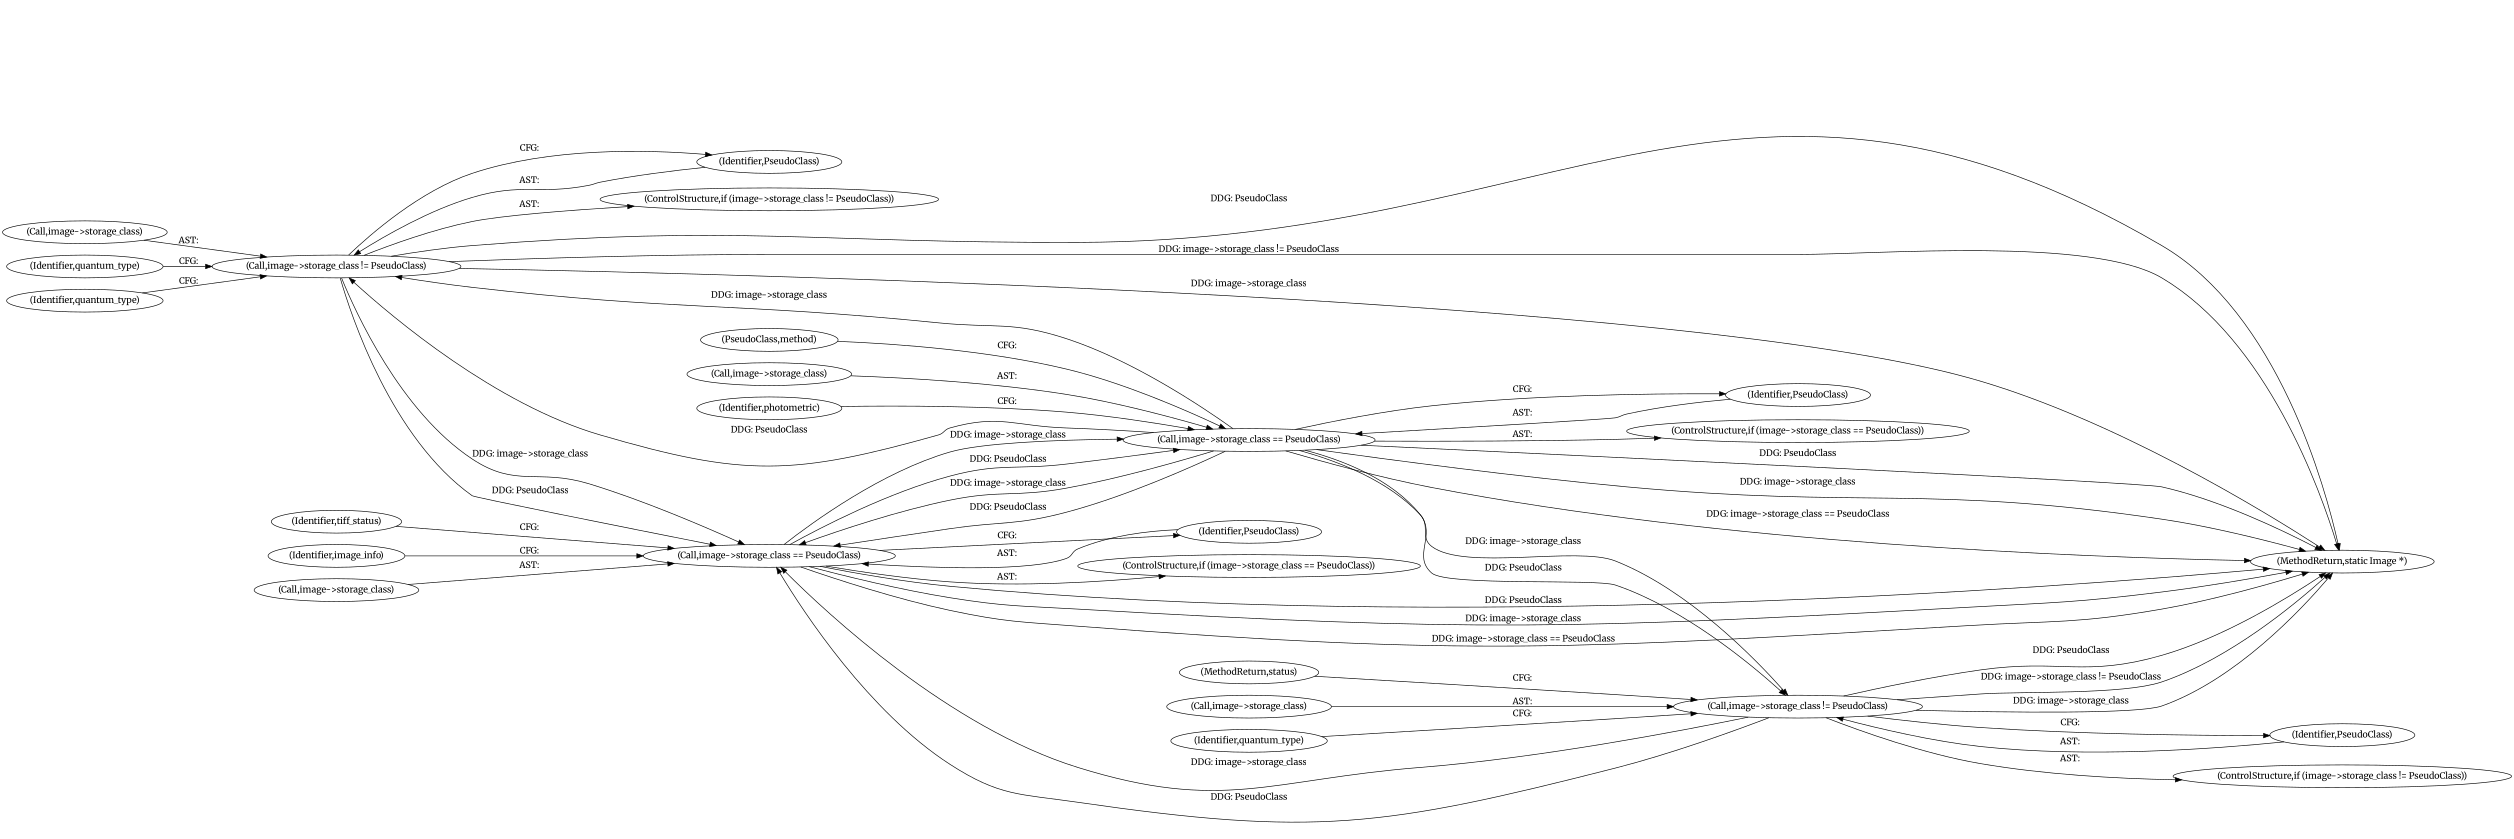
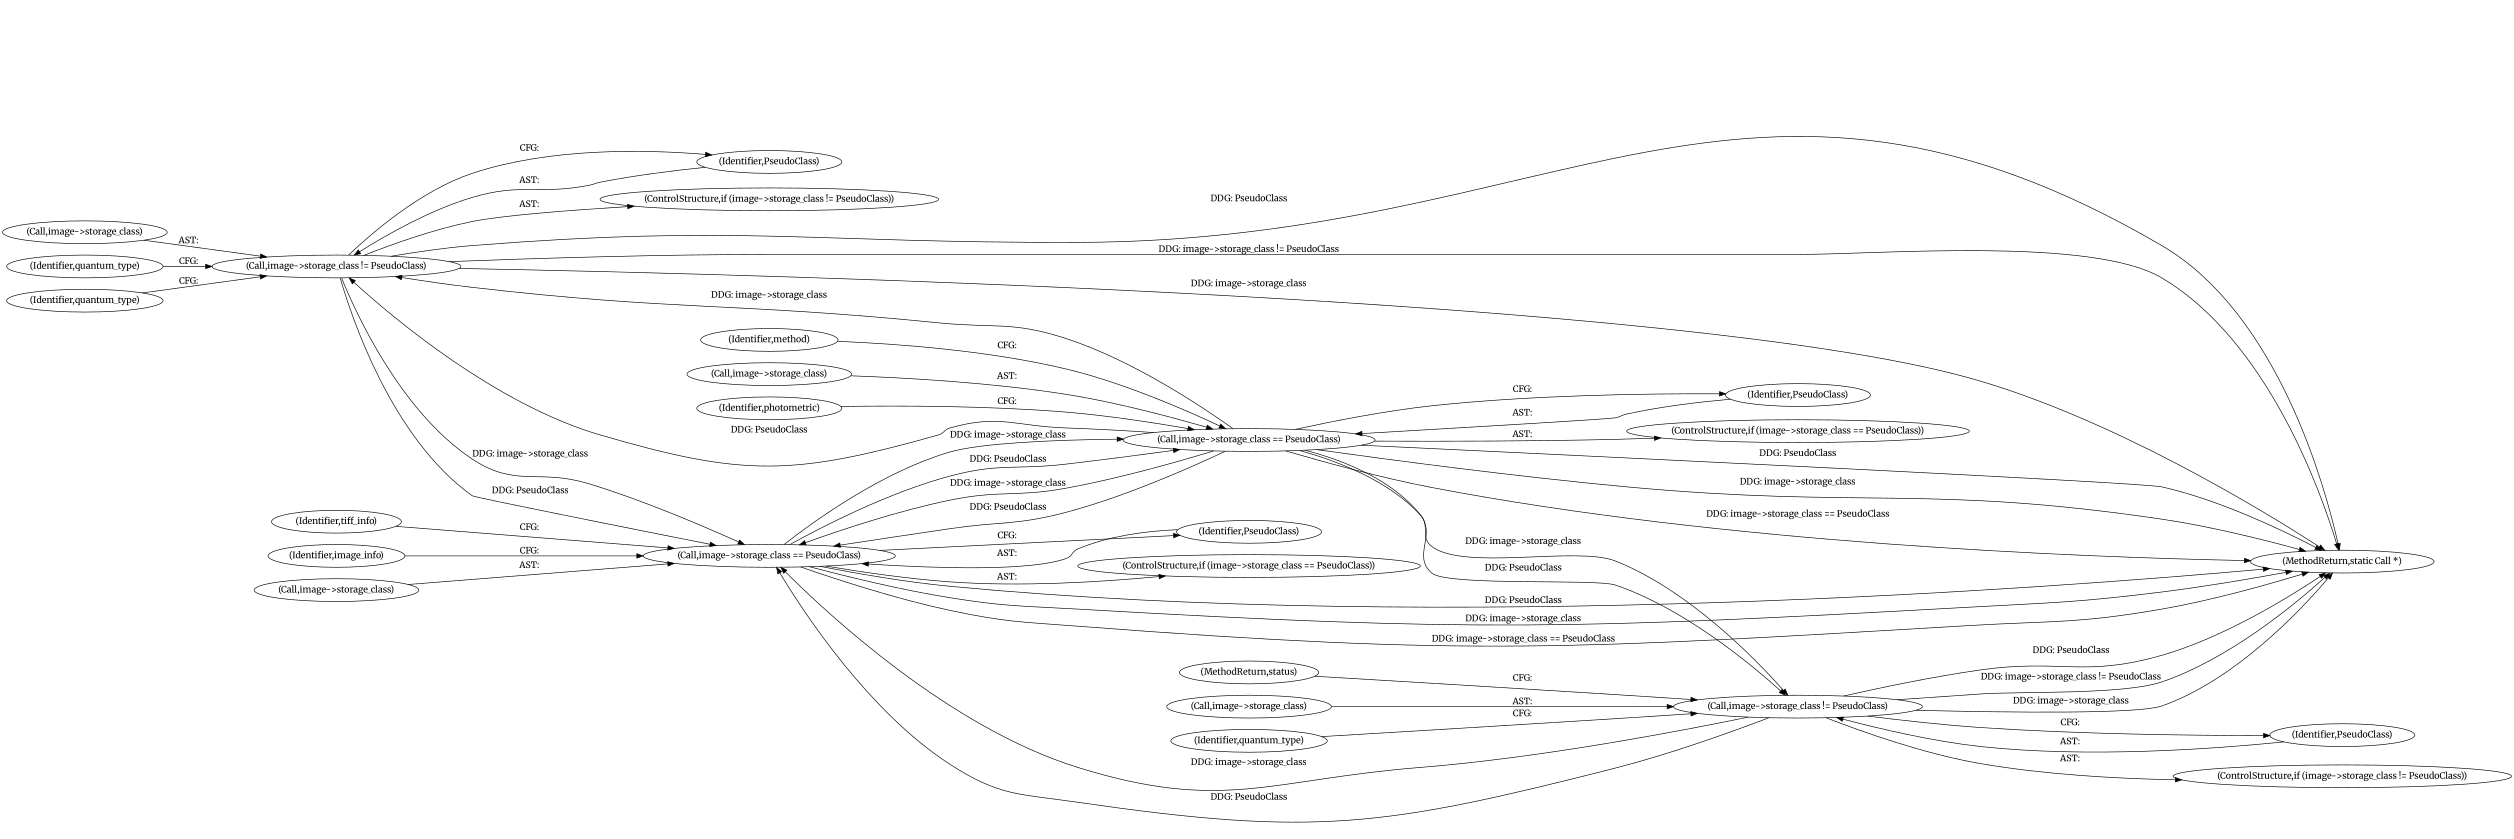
(769, 340) -> (769, 340)
(336, 522) -> (336, 522)
(2342, 562) -> (2342, 562)
